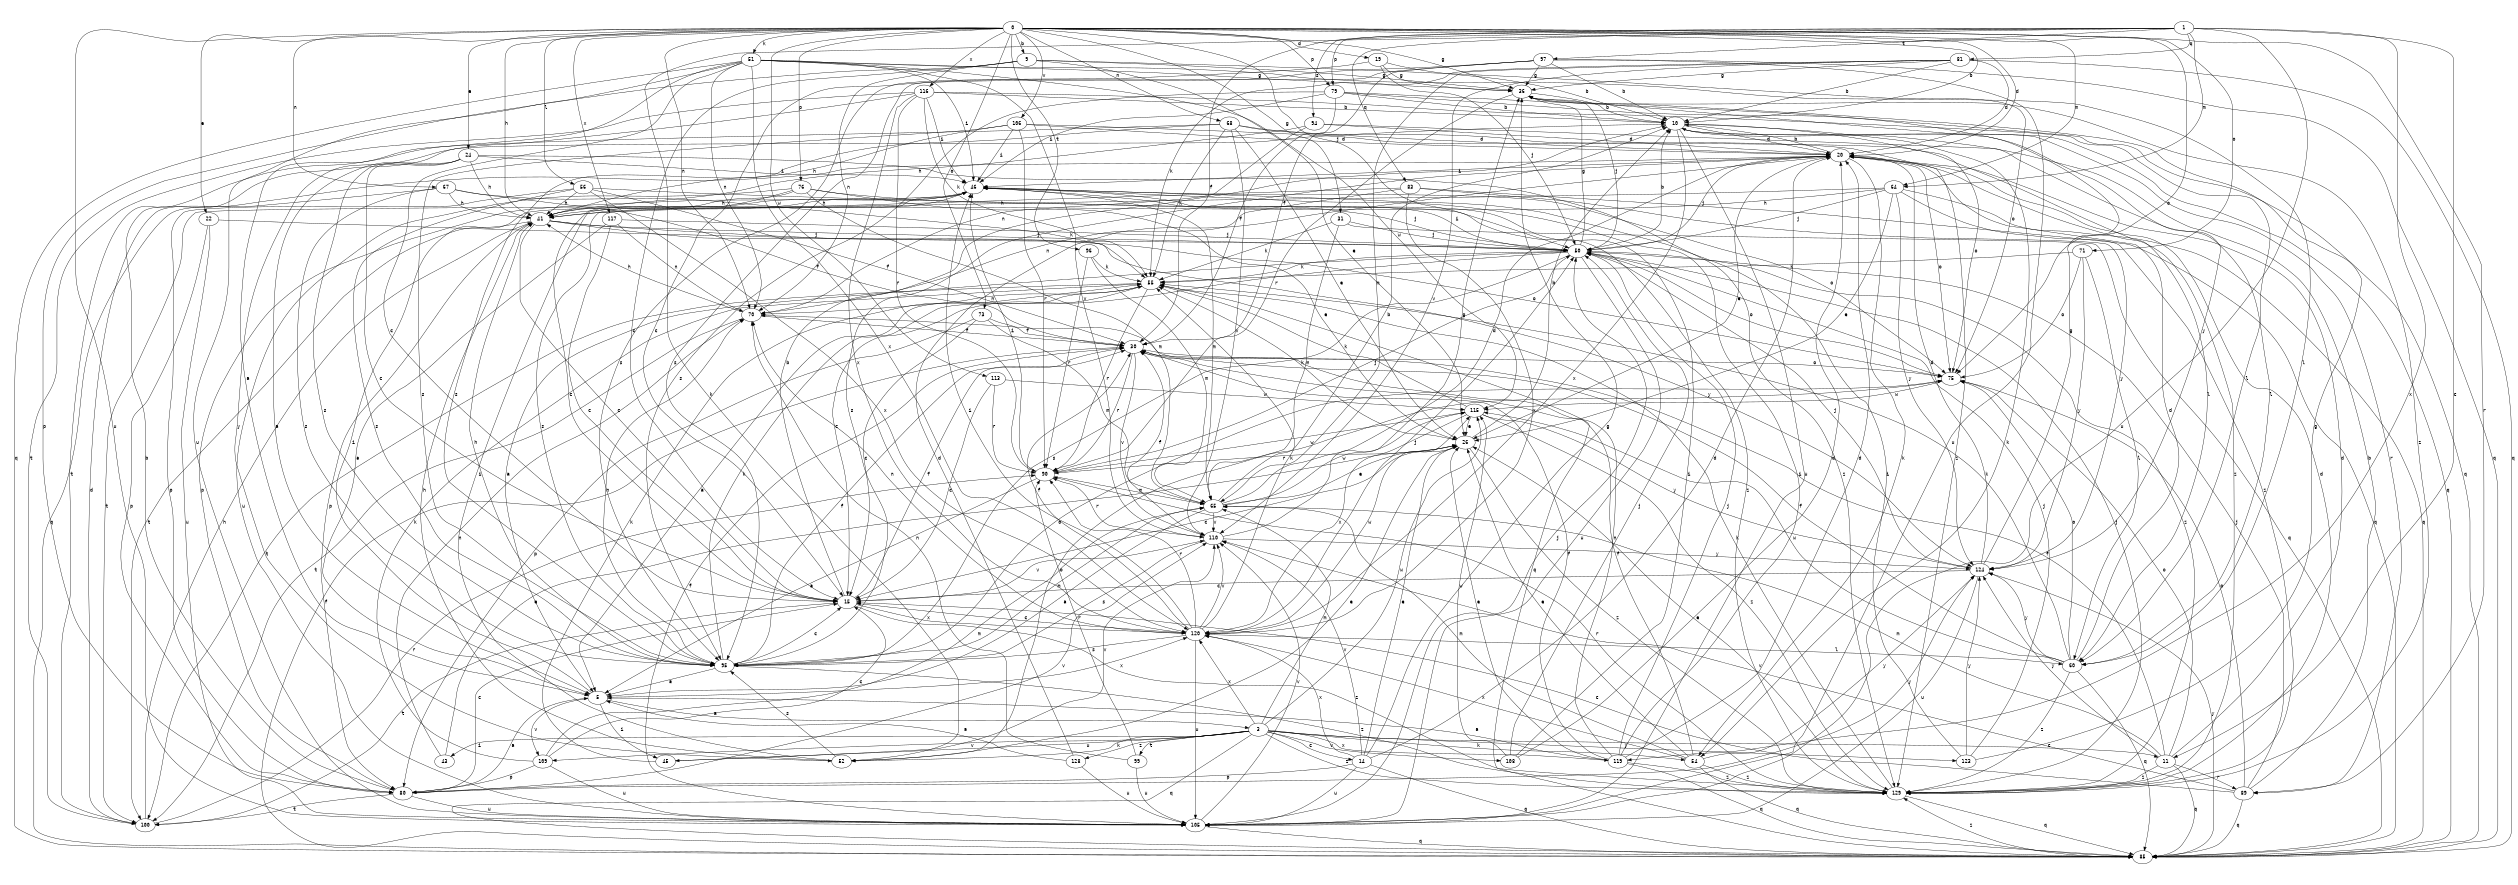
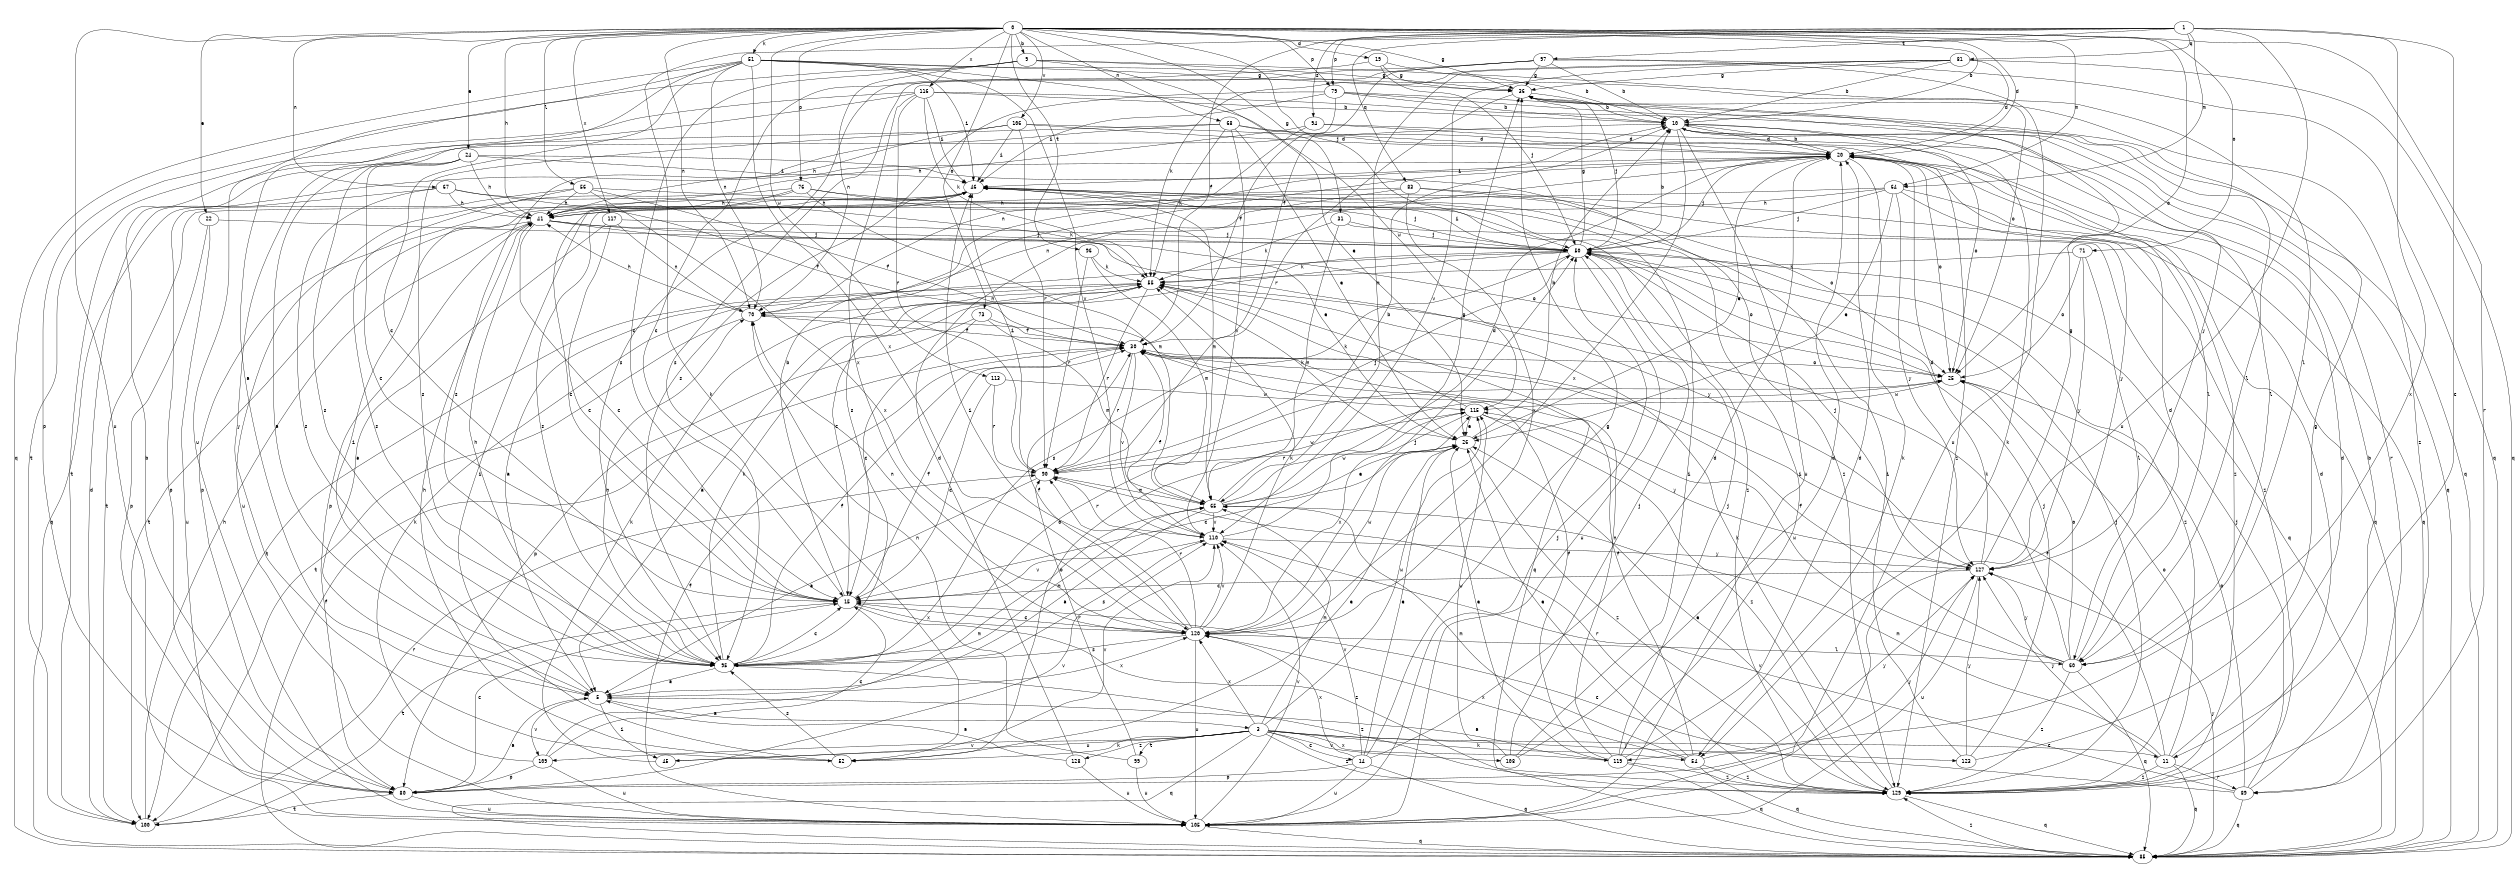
(1951, 379) -> (1951, 379)
(1980, 570) -> (1980, 570)
(445, 762) -> none
